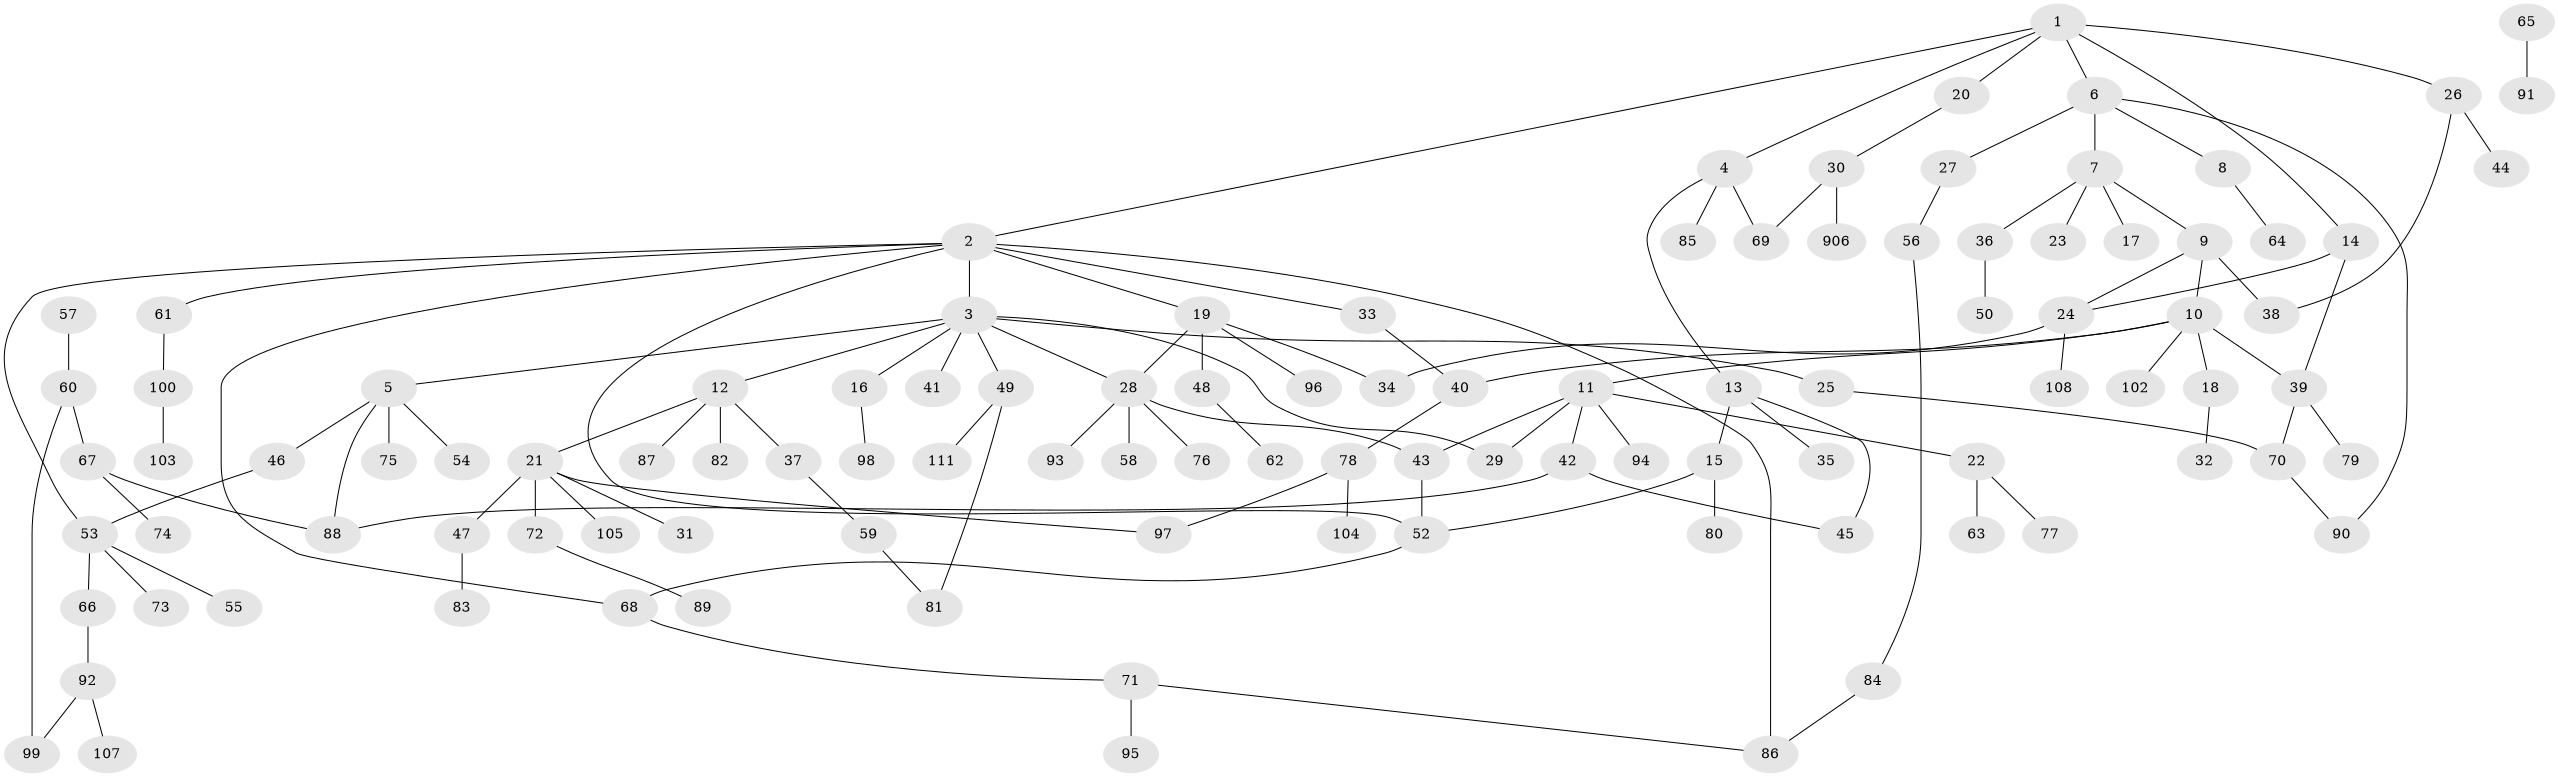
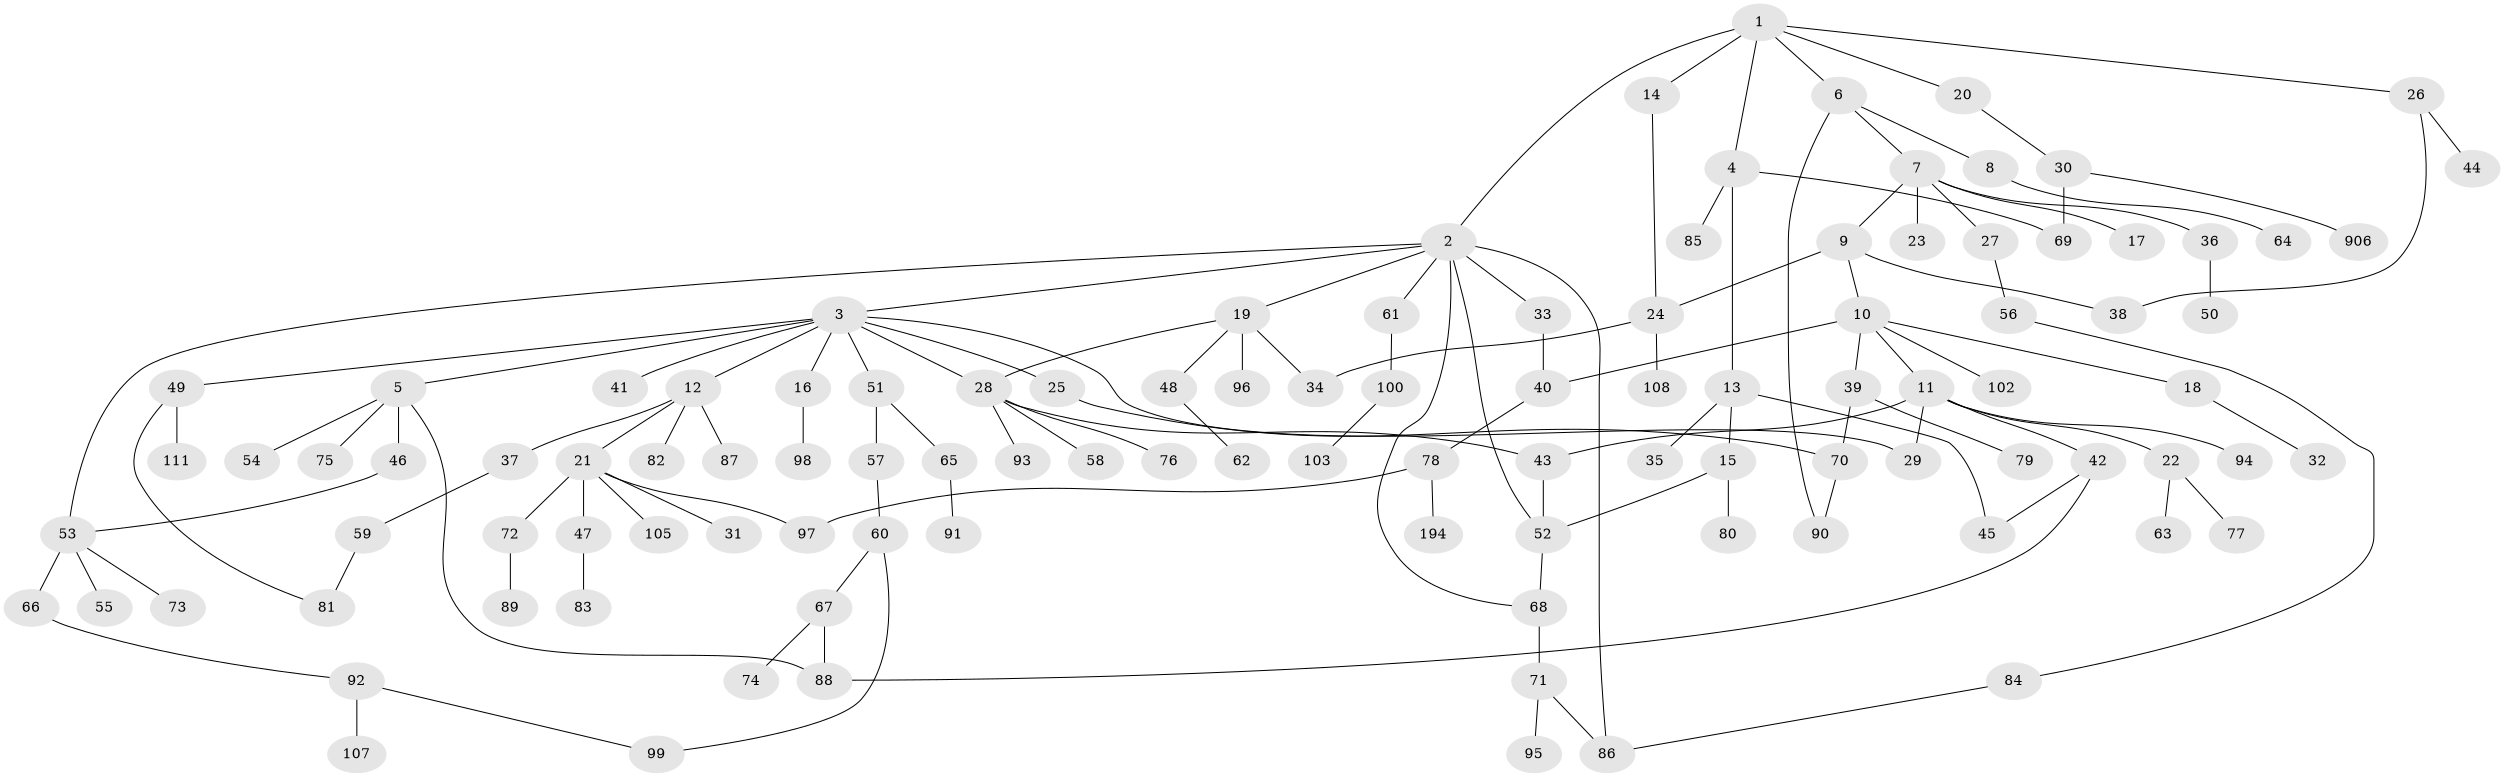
(2022, 132) -> (1962, 213)
(2325, 315) -> none
none -> (876, 388)
(1347, 535) -> (1434, 535)
